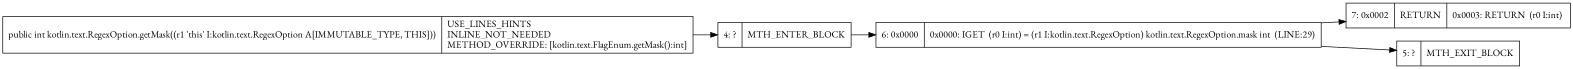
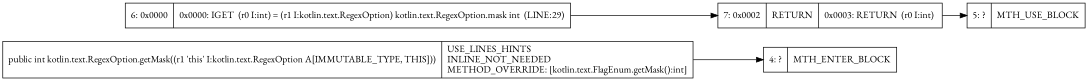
(860, 35) -> none
(1355, 48) -> (951, 16)
(1470, 53) -> (1038, 15)
